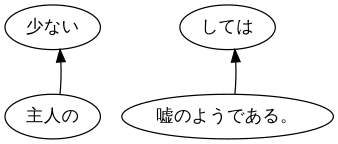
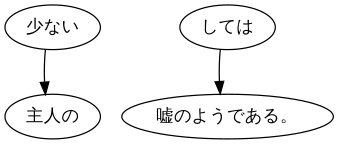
(61, 78) -> (44, 66)
(236, 78) -> (219, 65)
